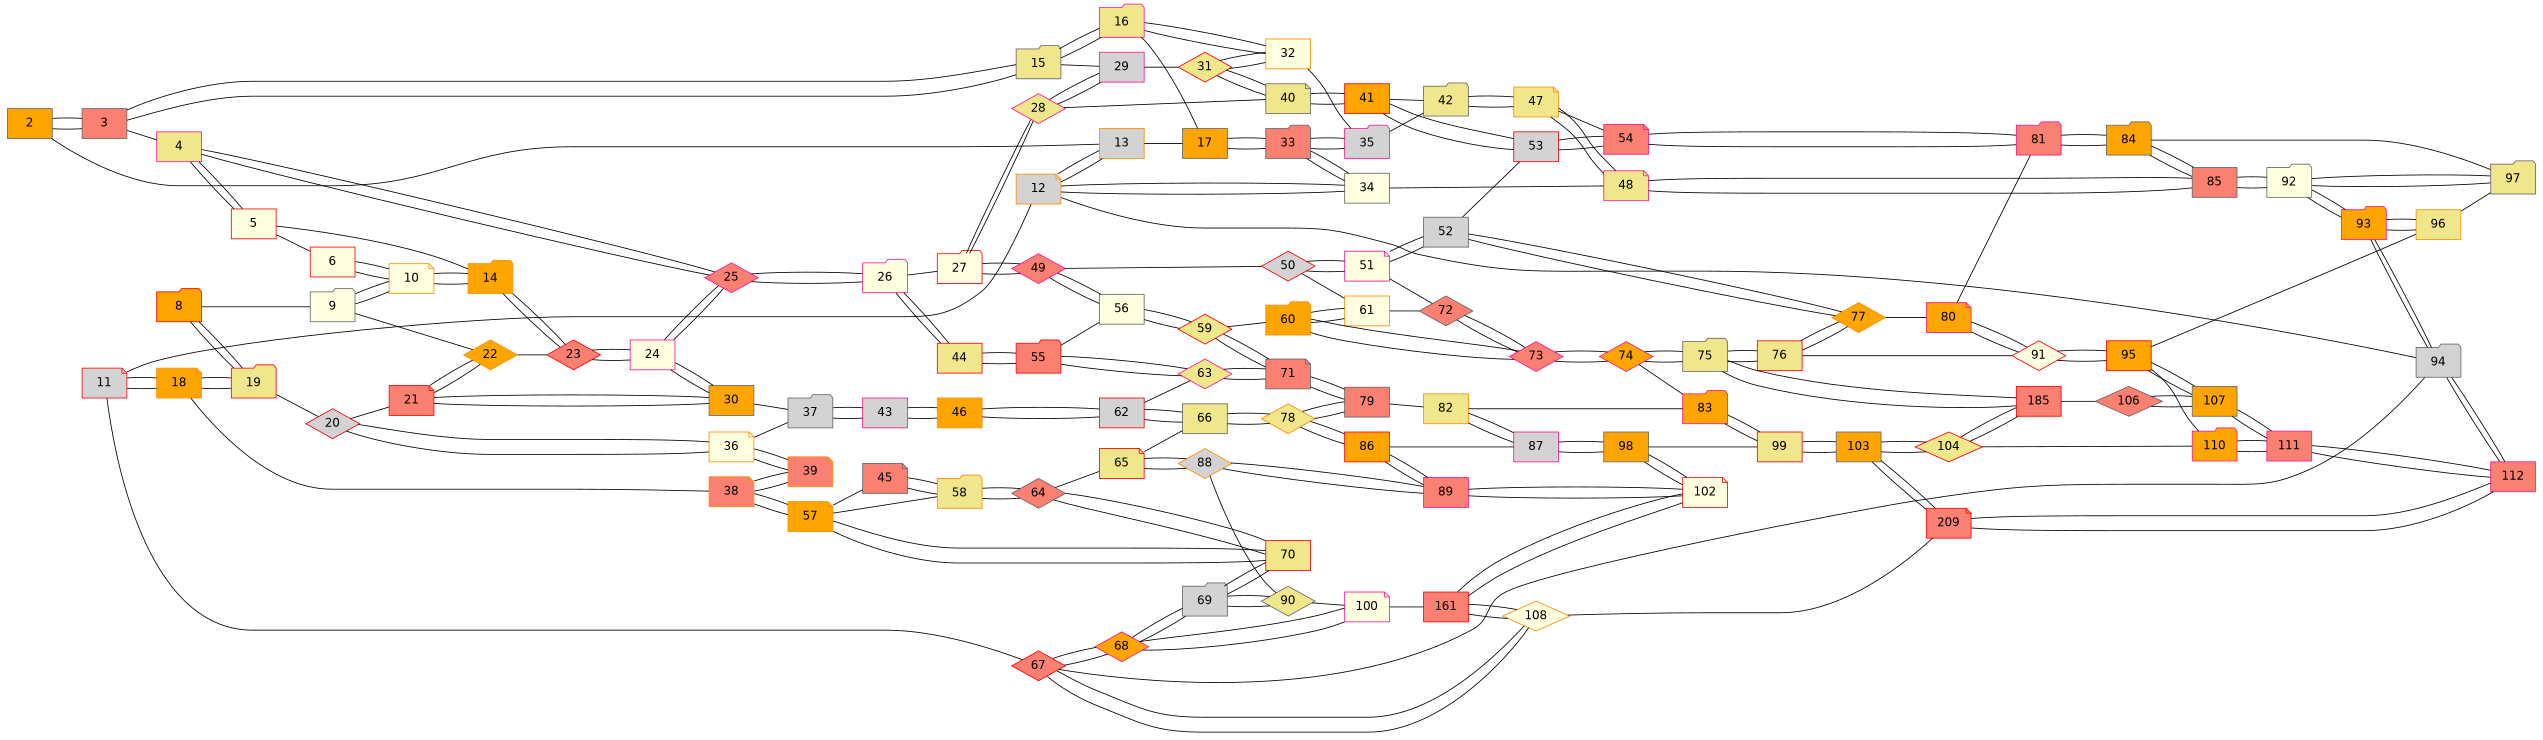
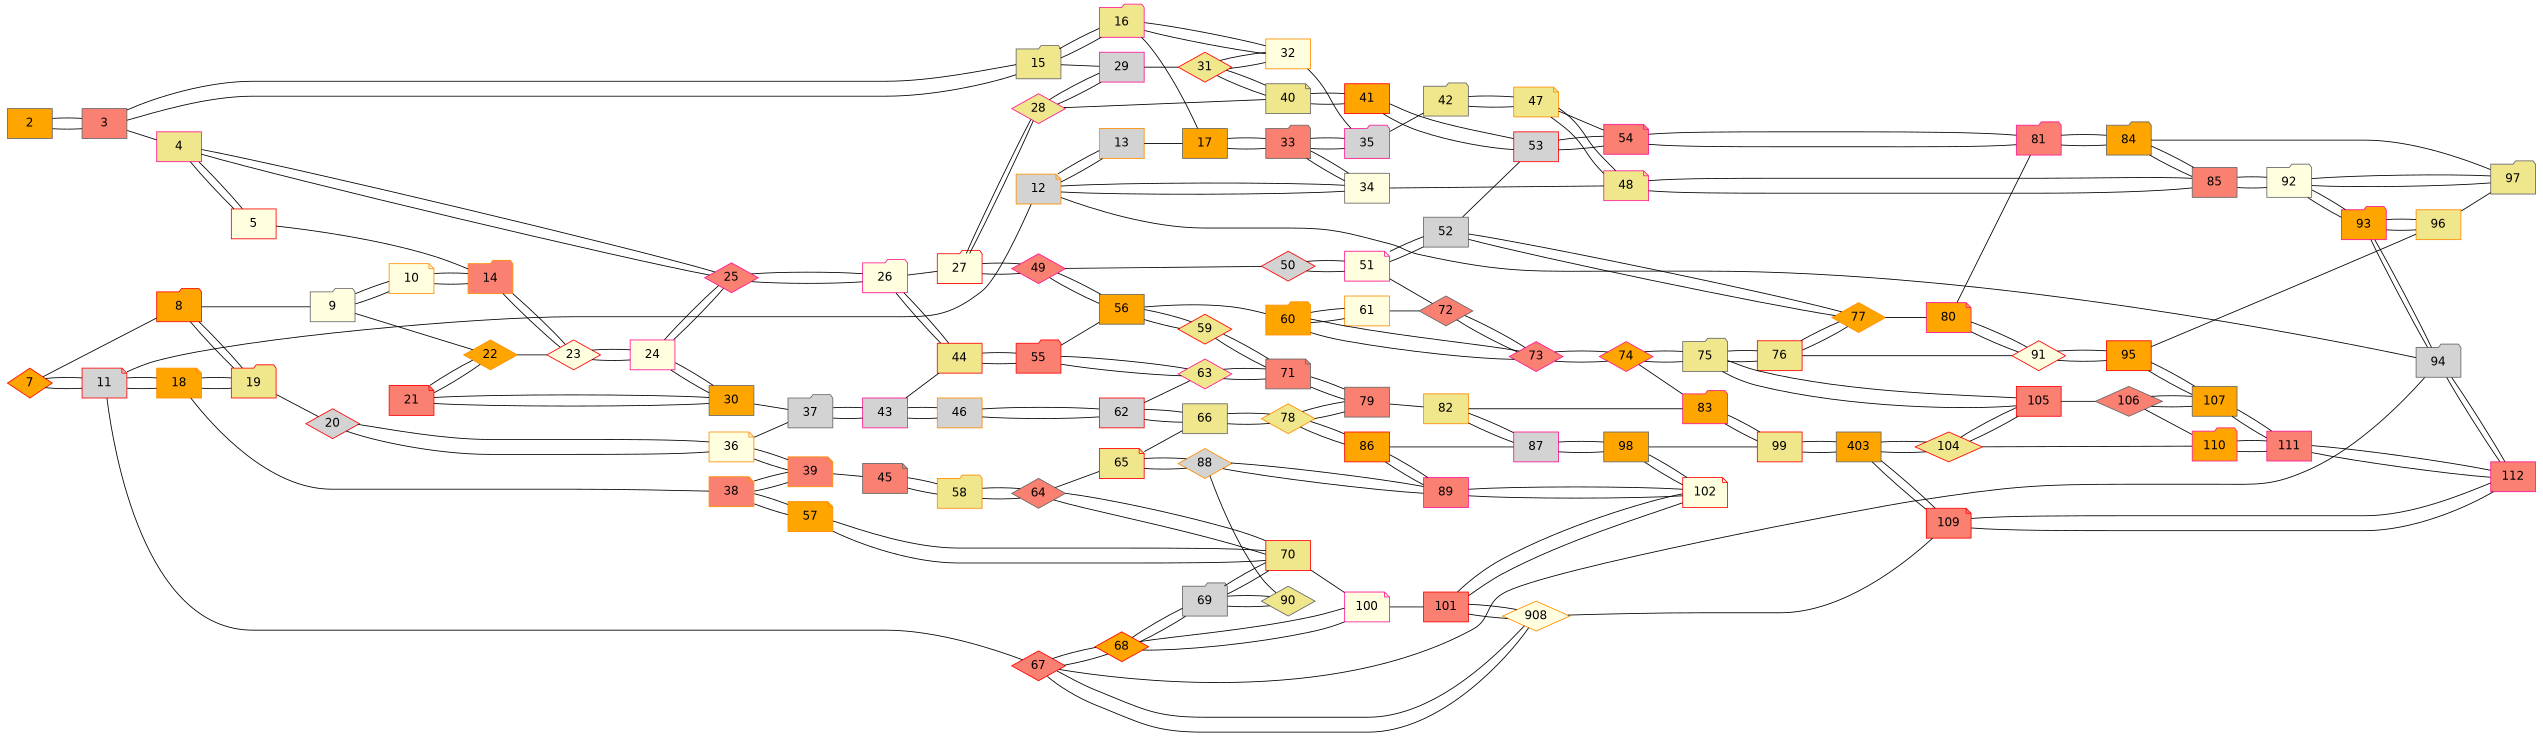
(1407, 100) -> none
(568, 147) -> none
(333, 262) -> none
(490, 279) -> (490, 279)
(1323, 286) -> none
(1122, 309) -> (1122, 309)
(1247, 325) -> (1205, 305)
(574, 355) -> (574, 355)
none -> (30, 383)
none -> (922, 386)
(2172, 390) -> (2168, 422)
(2039, 401) -> (2039, 401)
(370, 413) -> none
(960, 413) -> (960, 413)
(1859, 447) -> (1859, 447)
(848, 497) -> (848, 475)
(885, 505) -> none
(1949, 523) -> (1949, 523)
(1328, 604) -> (1328, 581)
(1446, 607) -> (1446, 607)
(1536, 616) -> (1536, 616)
(1122, 647) -> (1122, 647)
